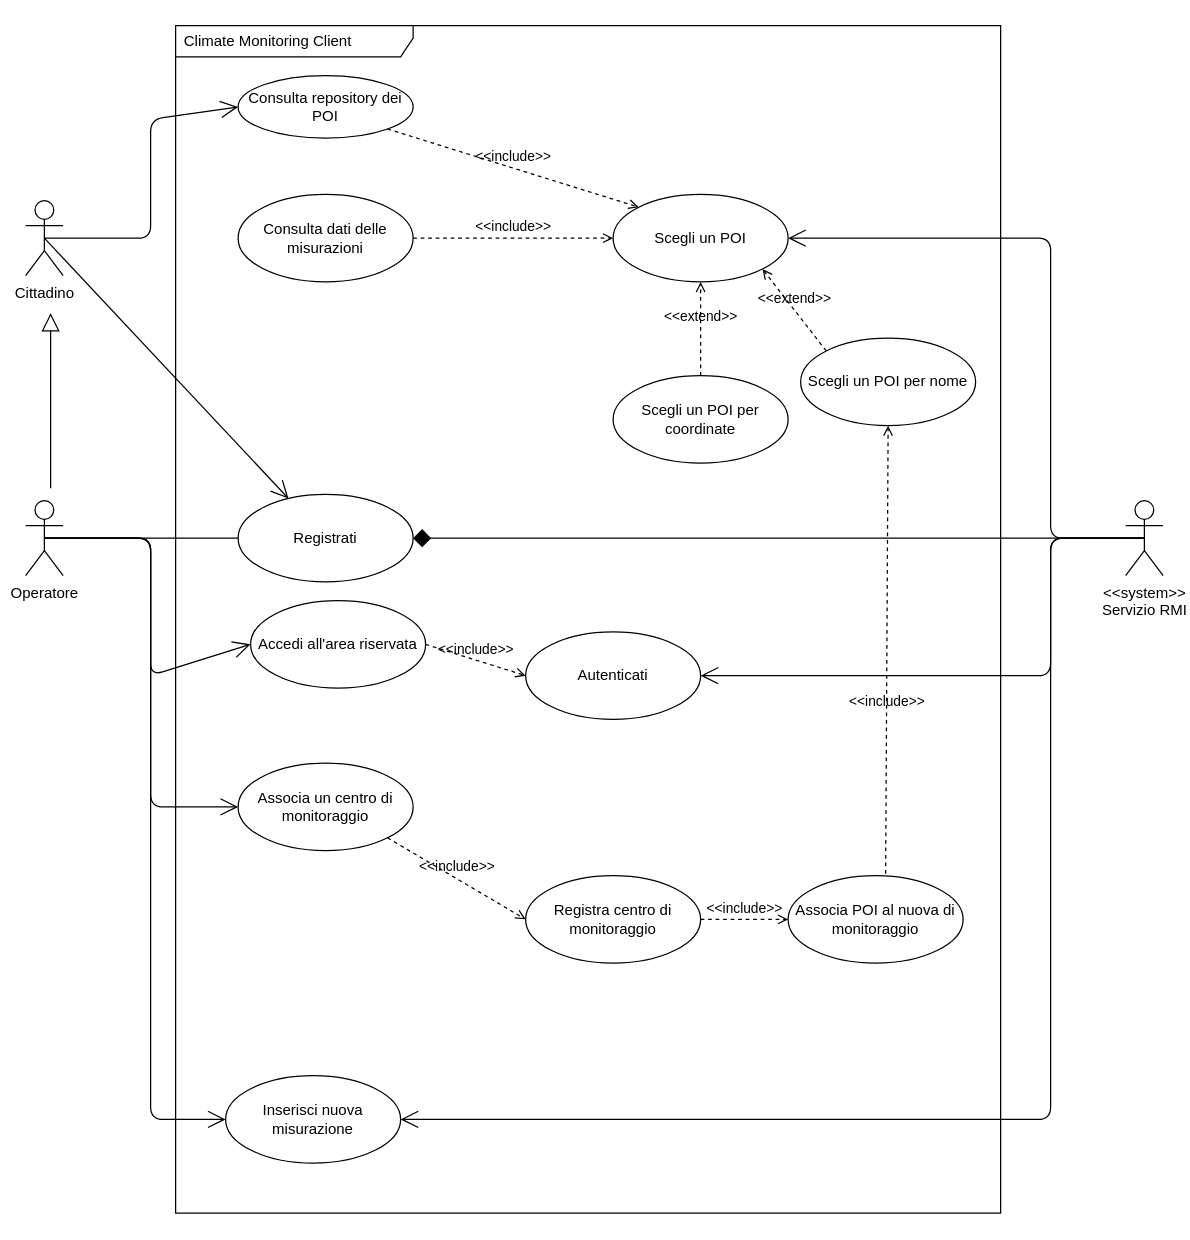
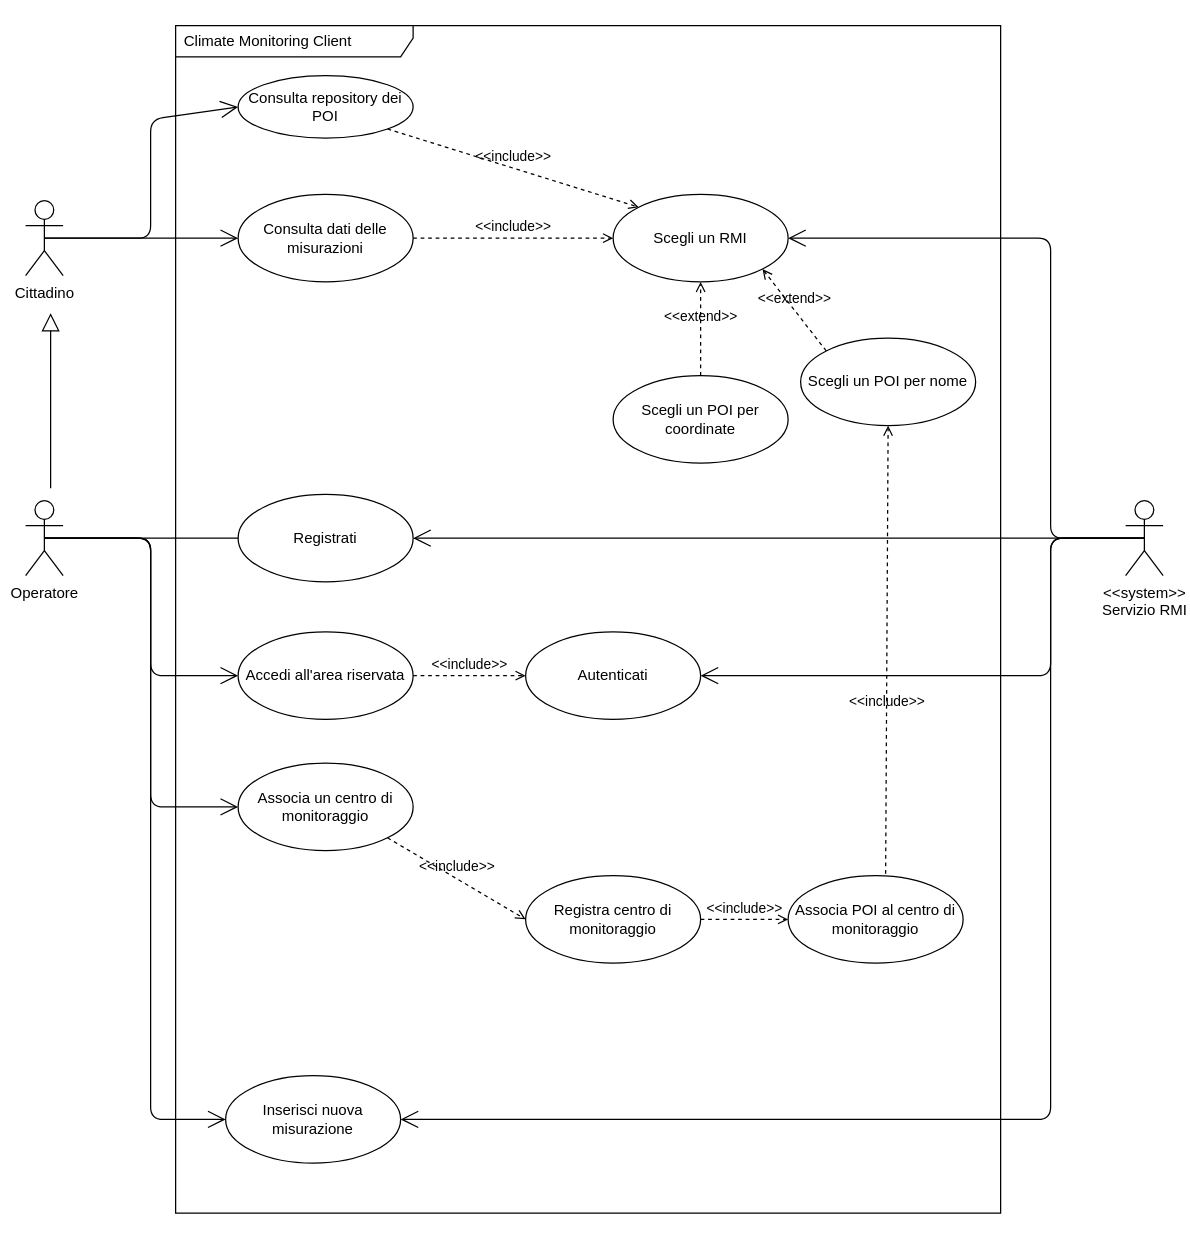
(701, 238) -> (701, 238)
(167, 369) -> (191, 238)
(431, 538) -> (424, 538)
(338, 644) -> (326, 676)
(876, 919) -> (876, 919)
